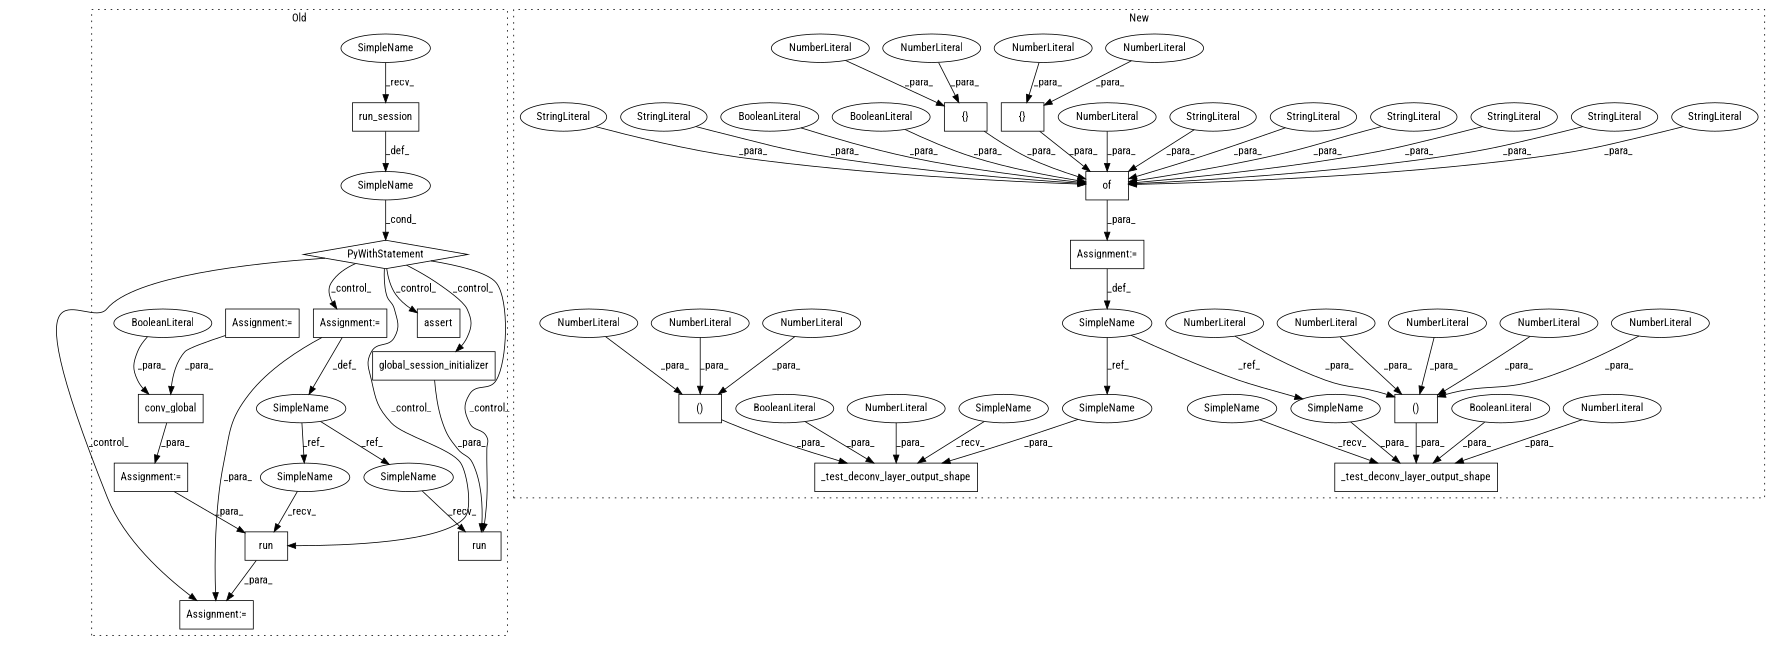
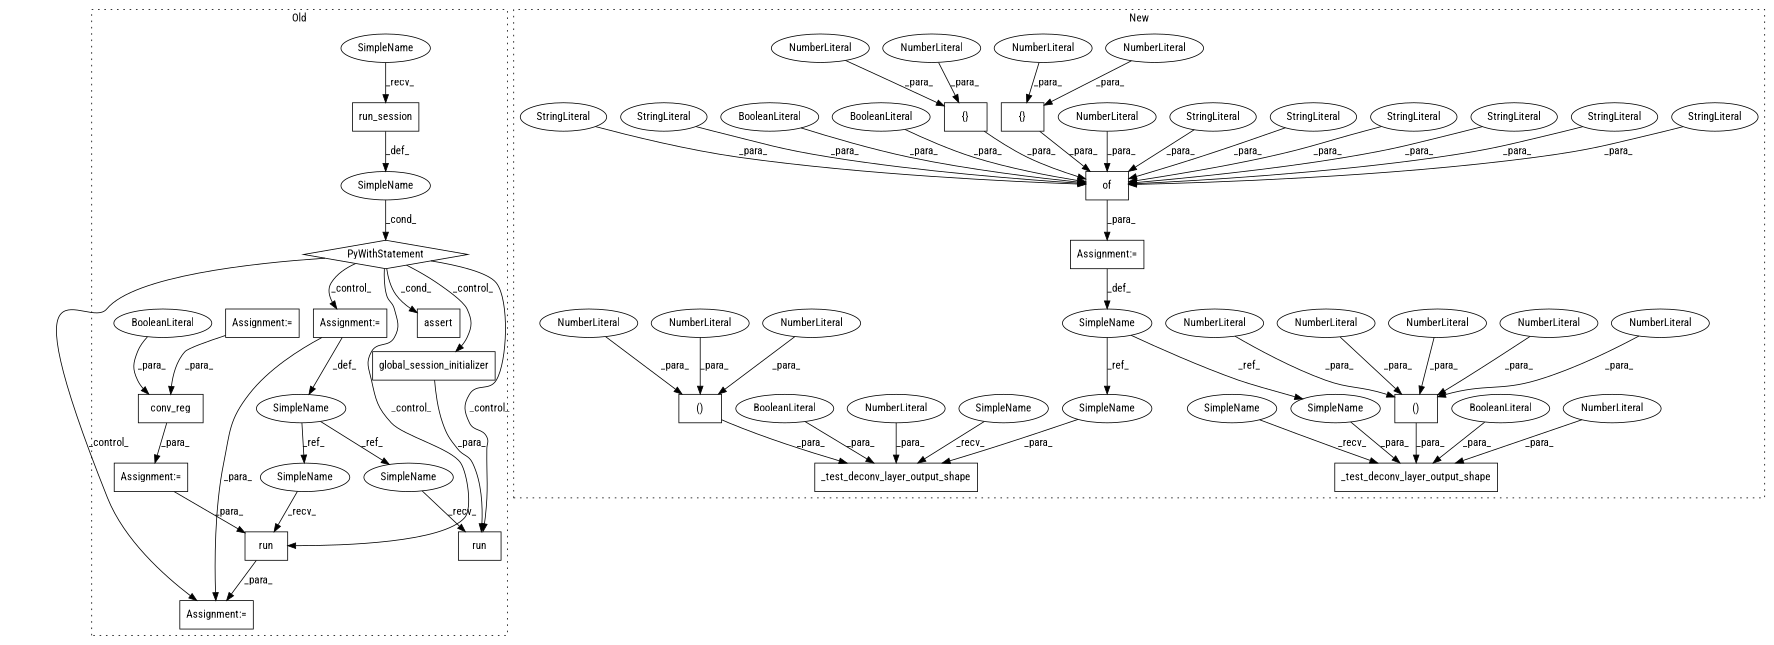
(417, 289) -> (417, 289)
(171, 409) -> (171, 409)
